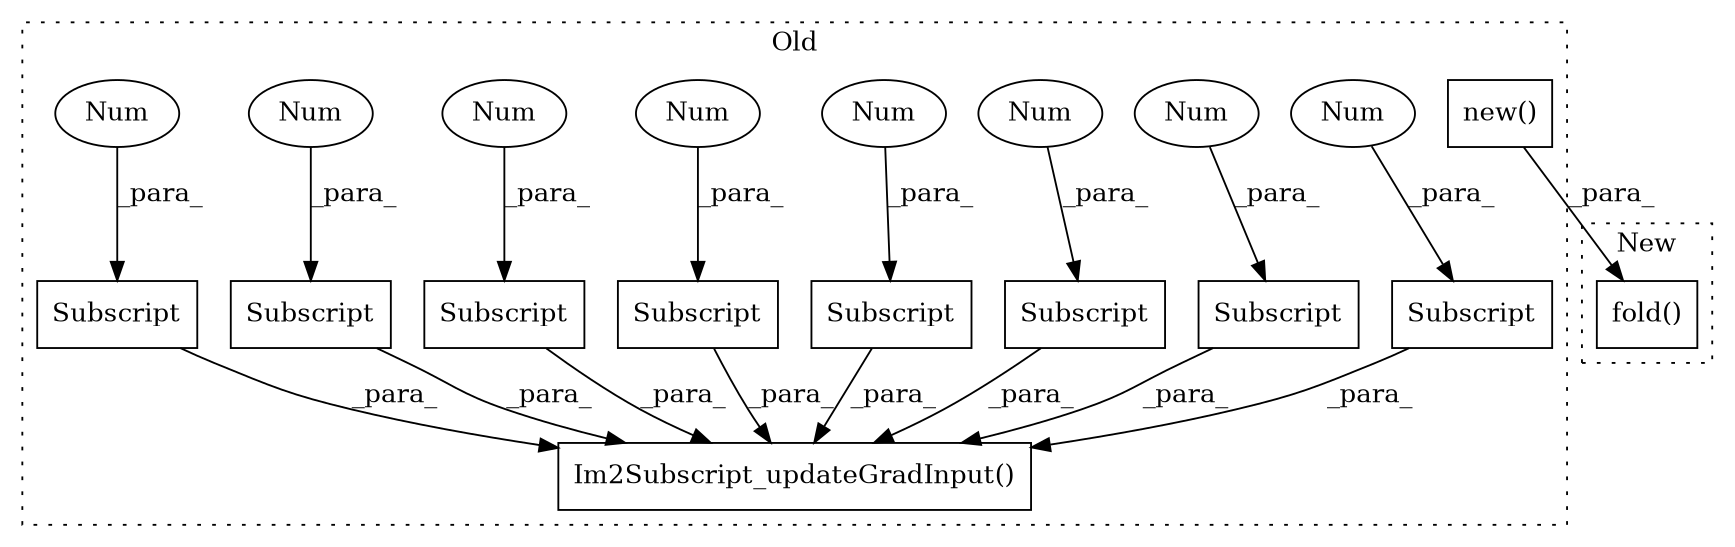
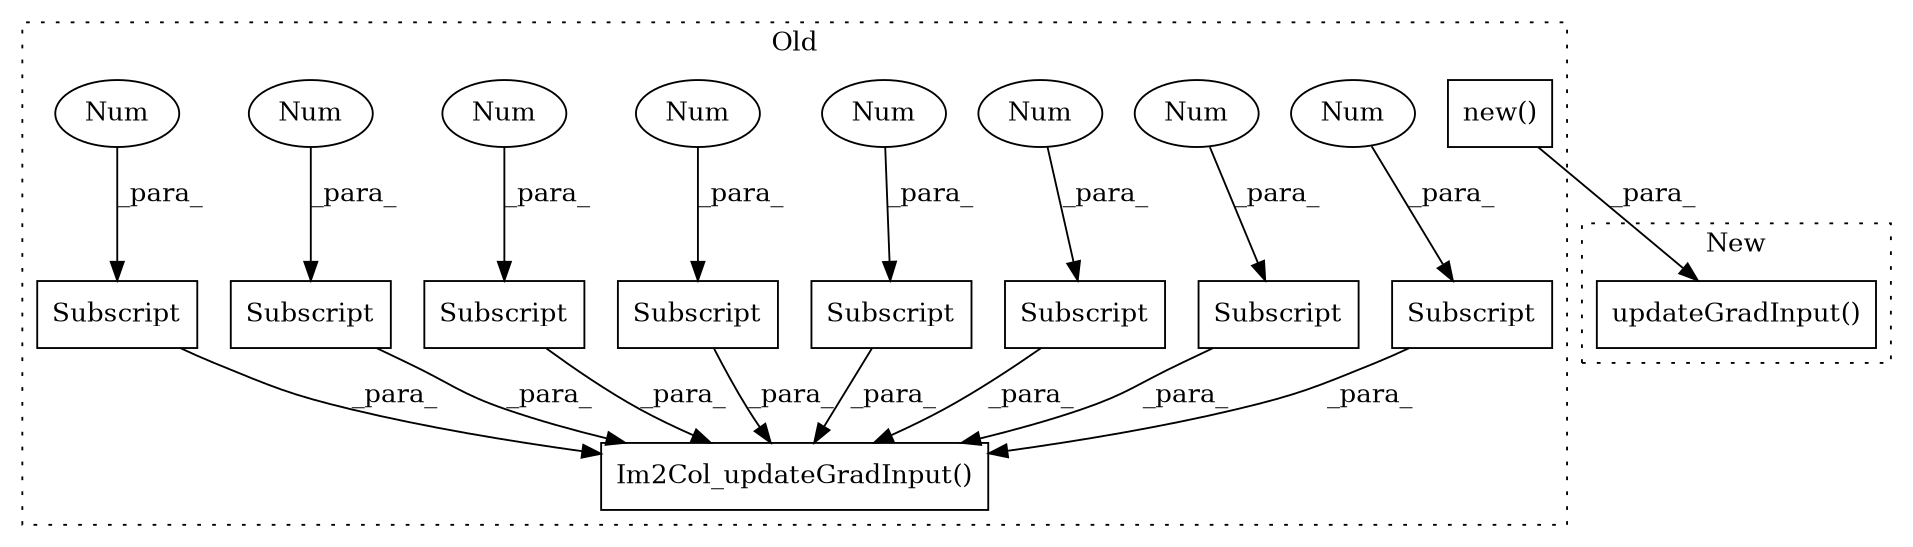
(1647, 315) -> (1736, 315)
(795, 476) -> (795, 476)
